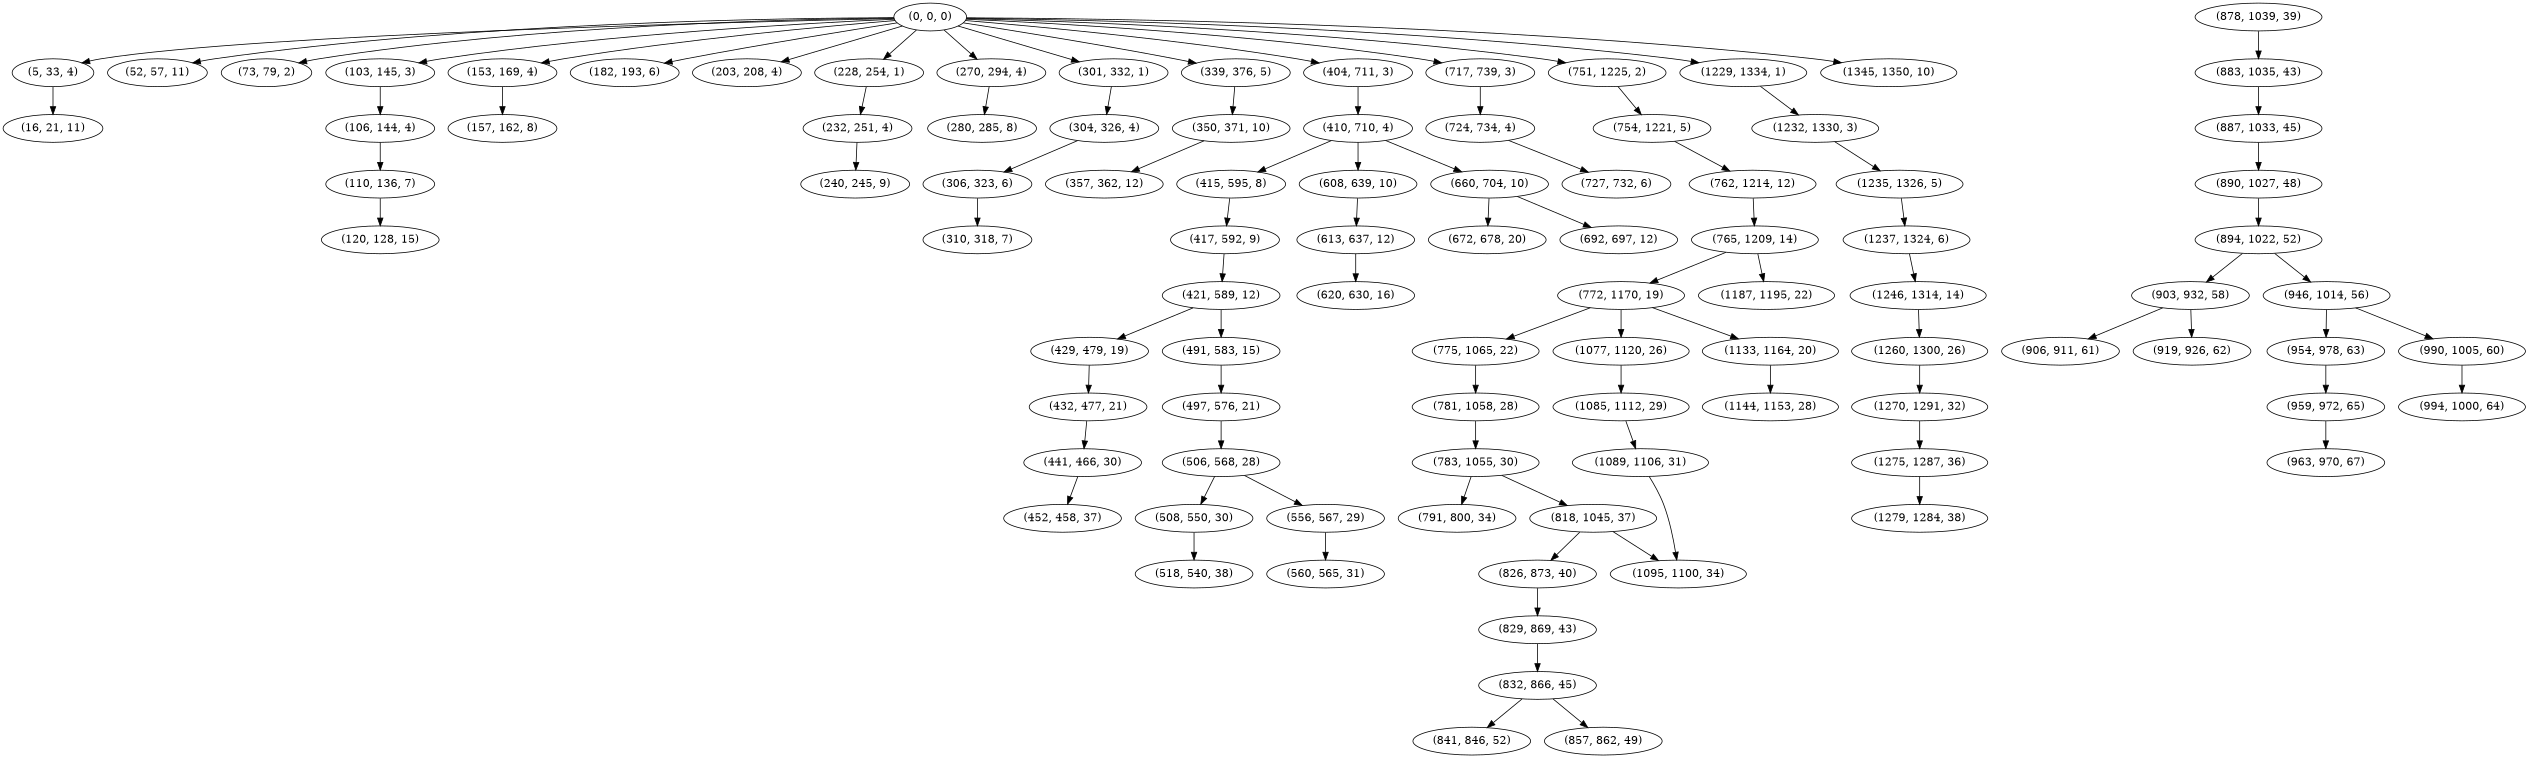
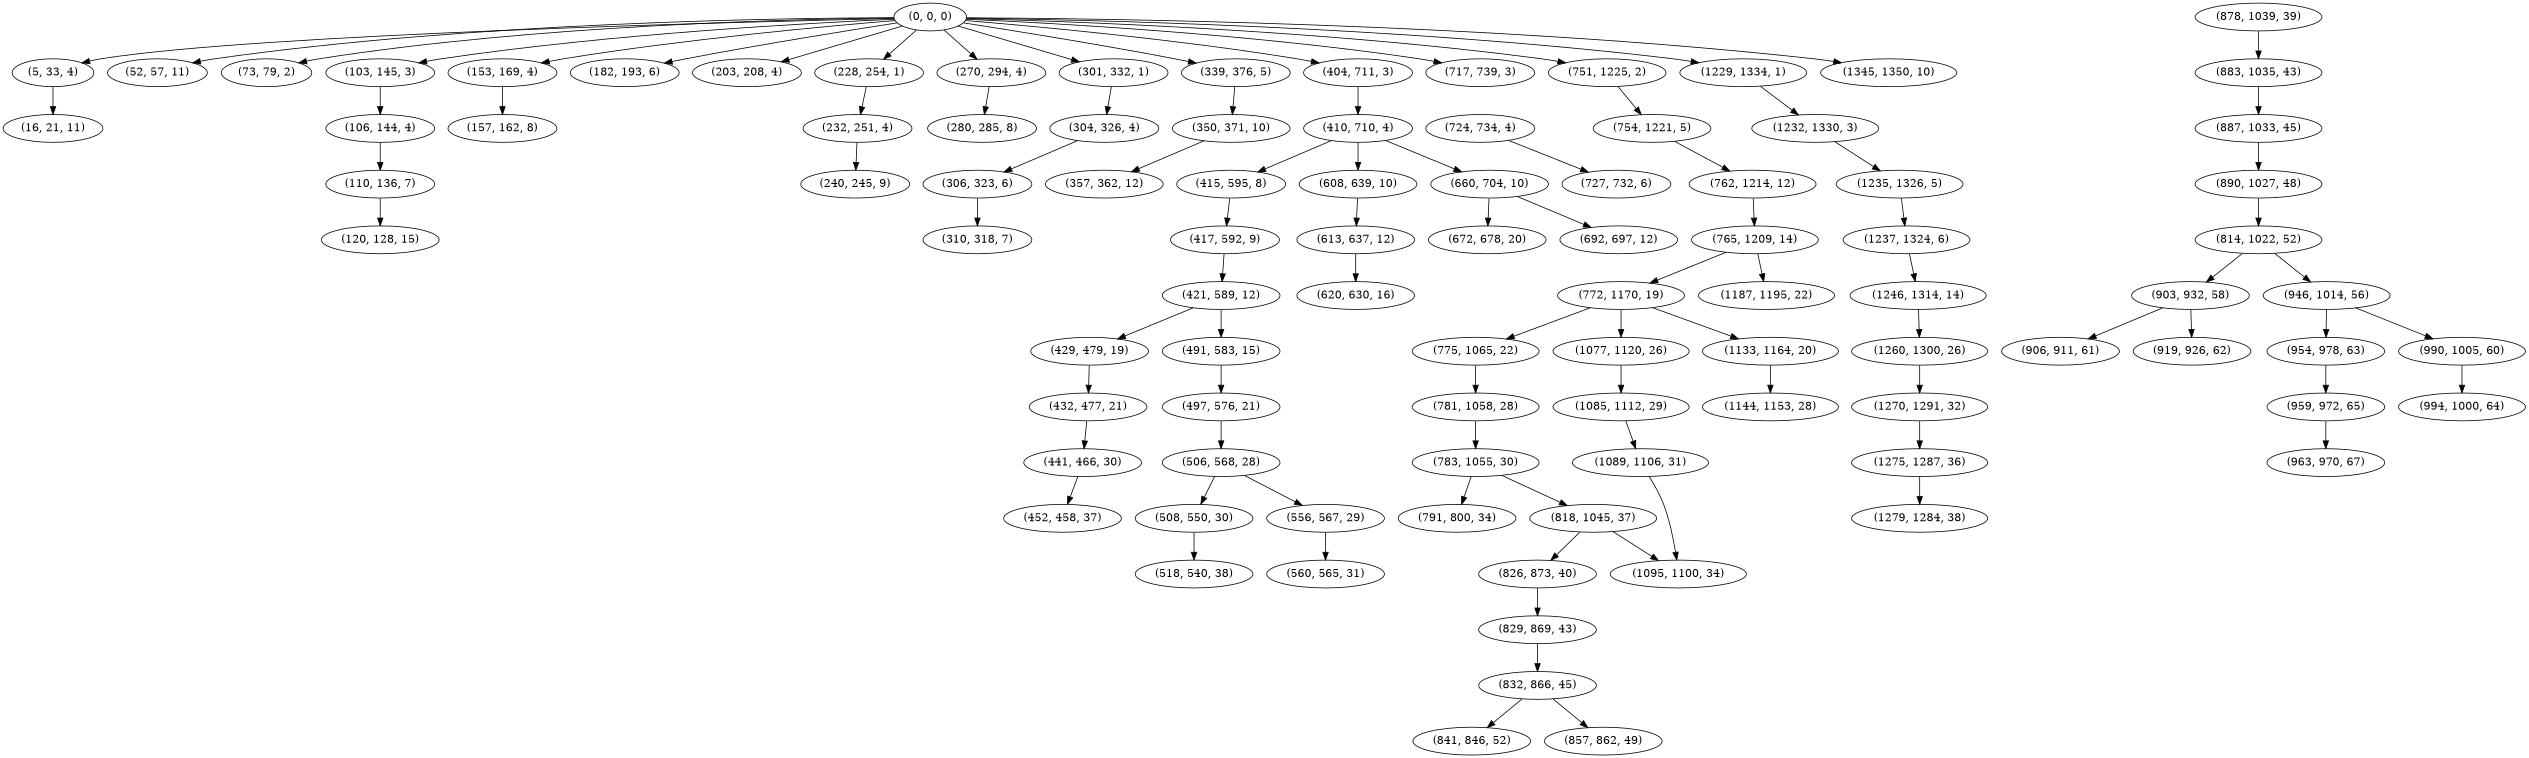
(1480, 97) -> none
(2259, 240) -> (2259, 240)
